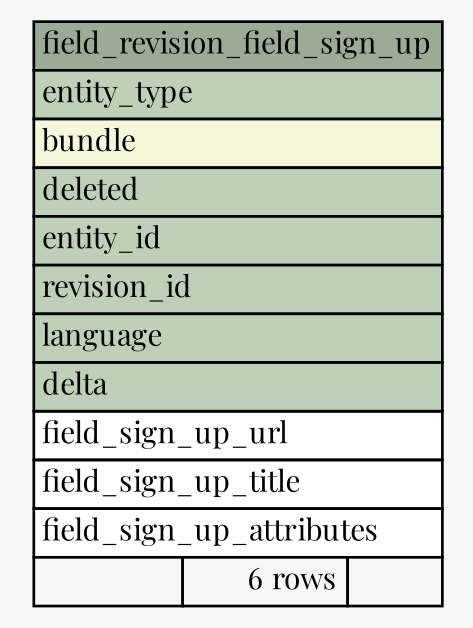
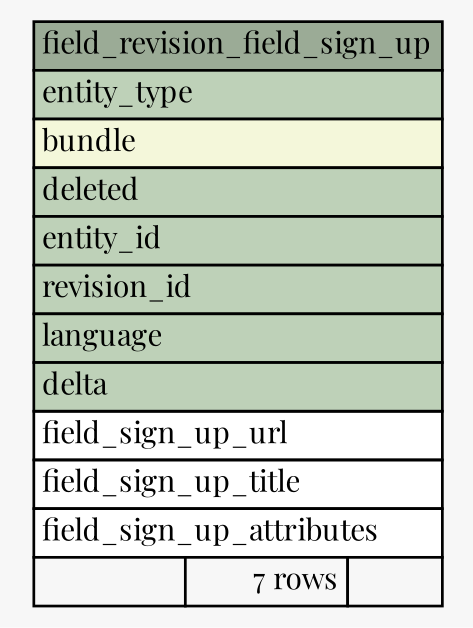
(294, 580) -> (296, 580)
